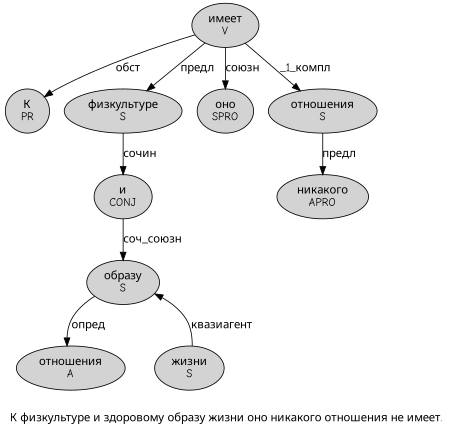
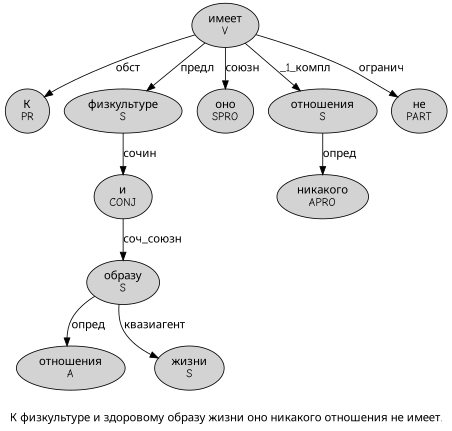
none -> (419, 111)
(340, 154) -> (340, 154)
(185, 317) -> (126, 335)
